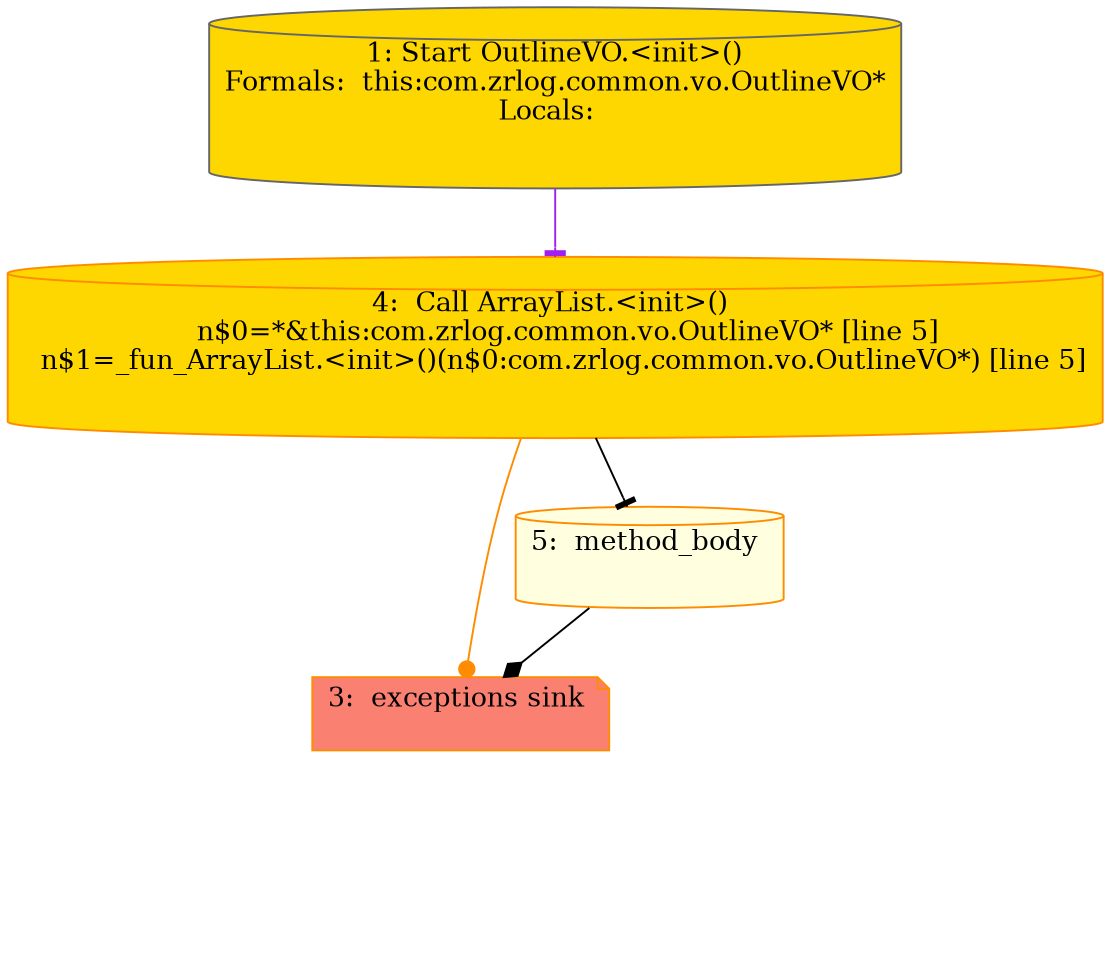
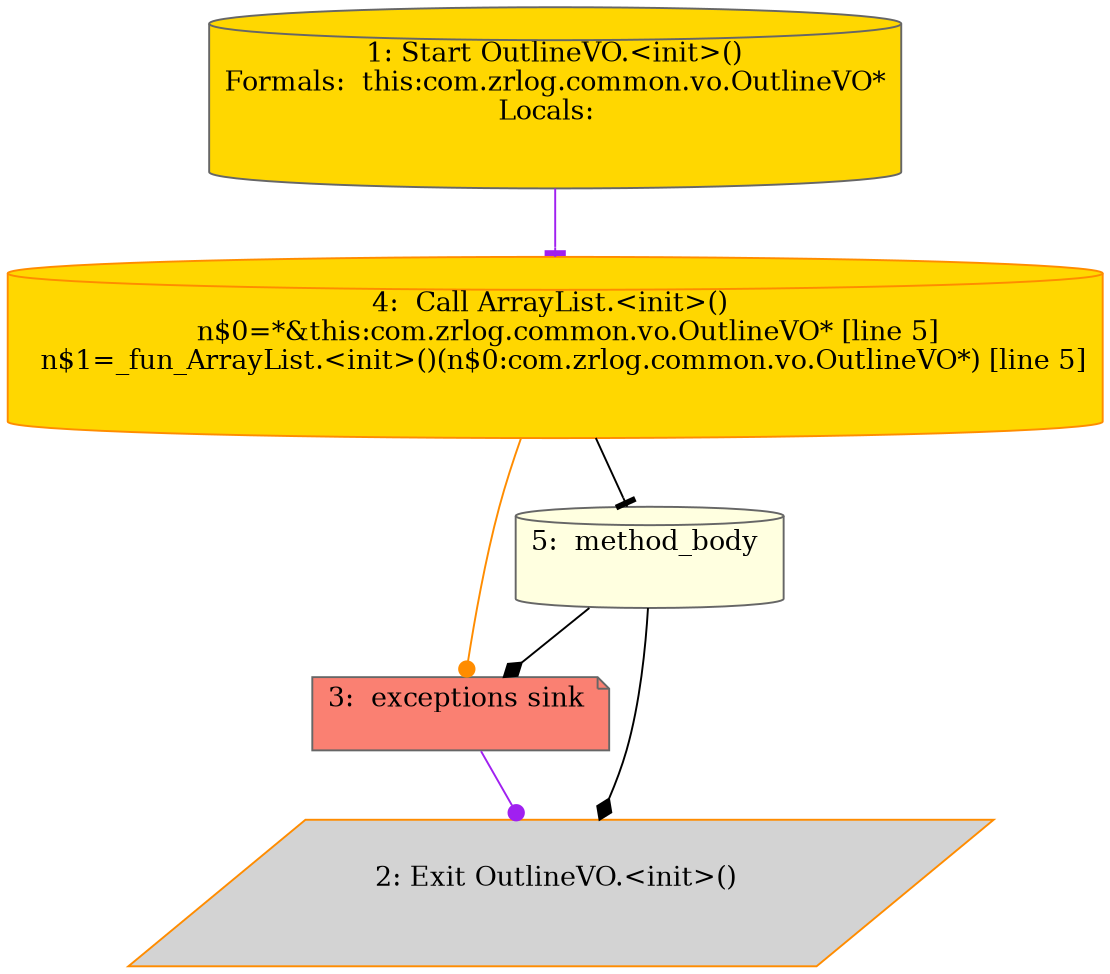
(650, 557) -> (650, 557)
(461, 714) -> (461, 714)
none -> (561, 893)
